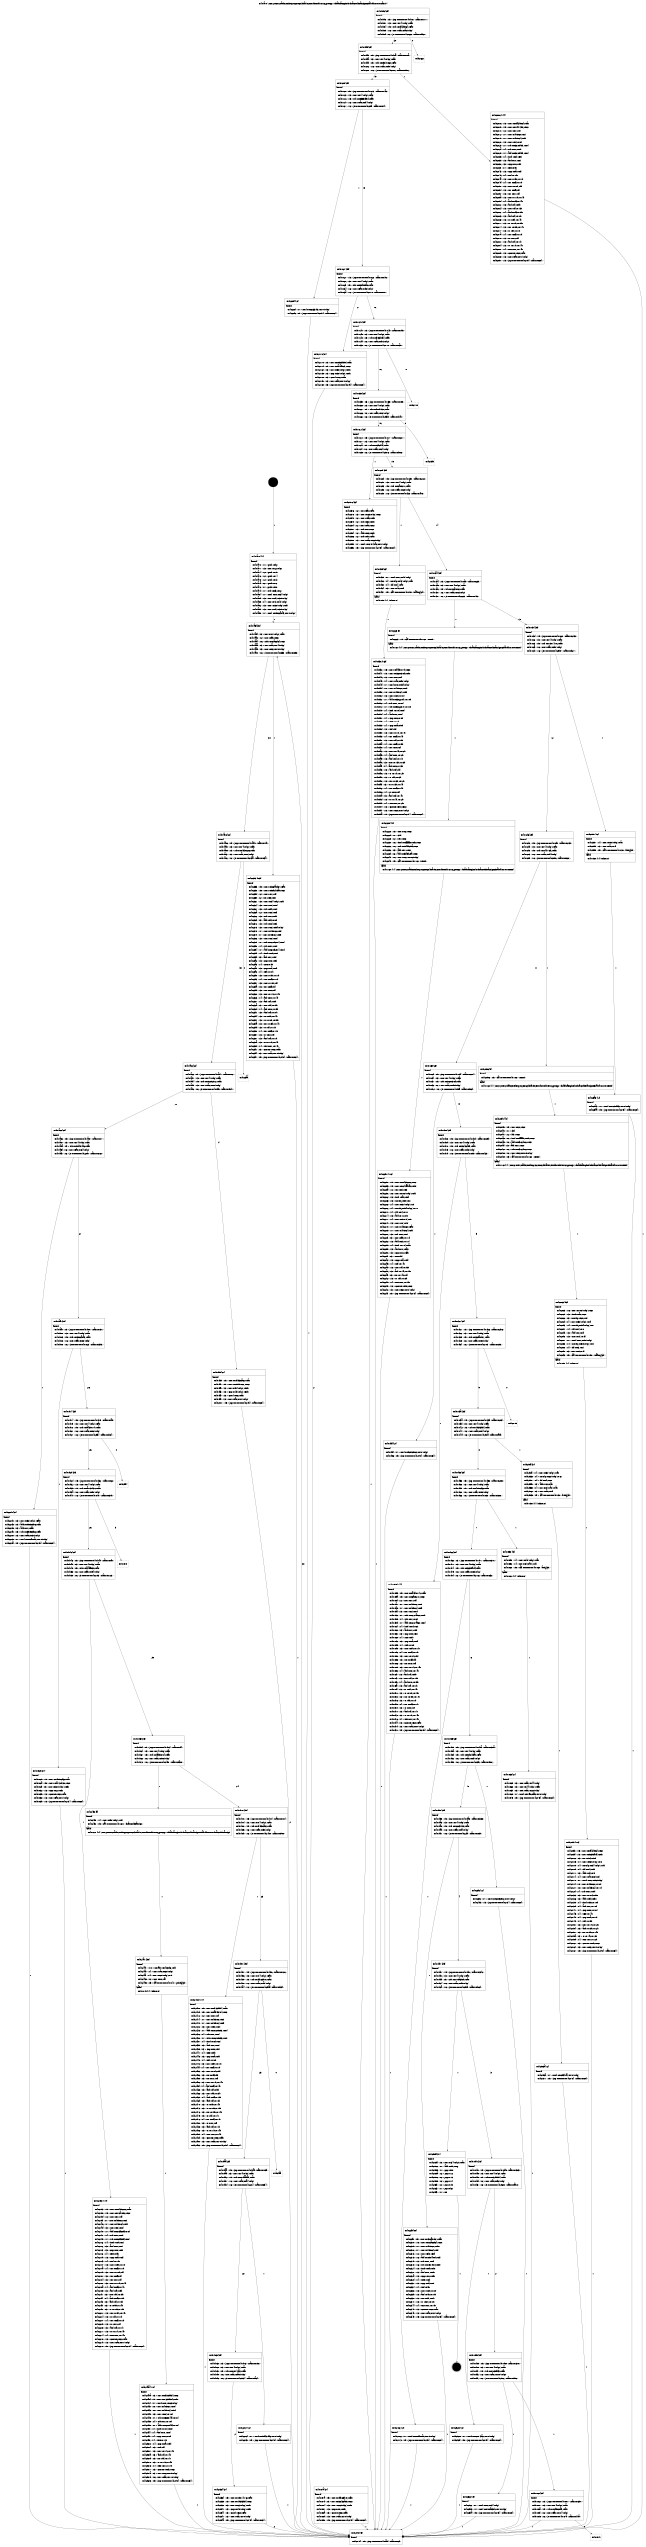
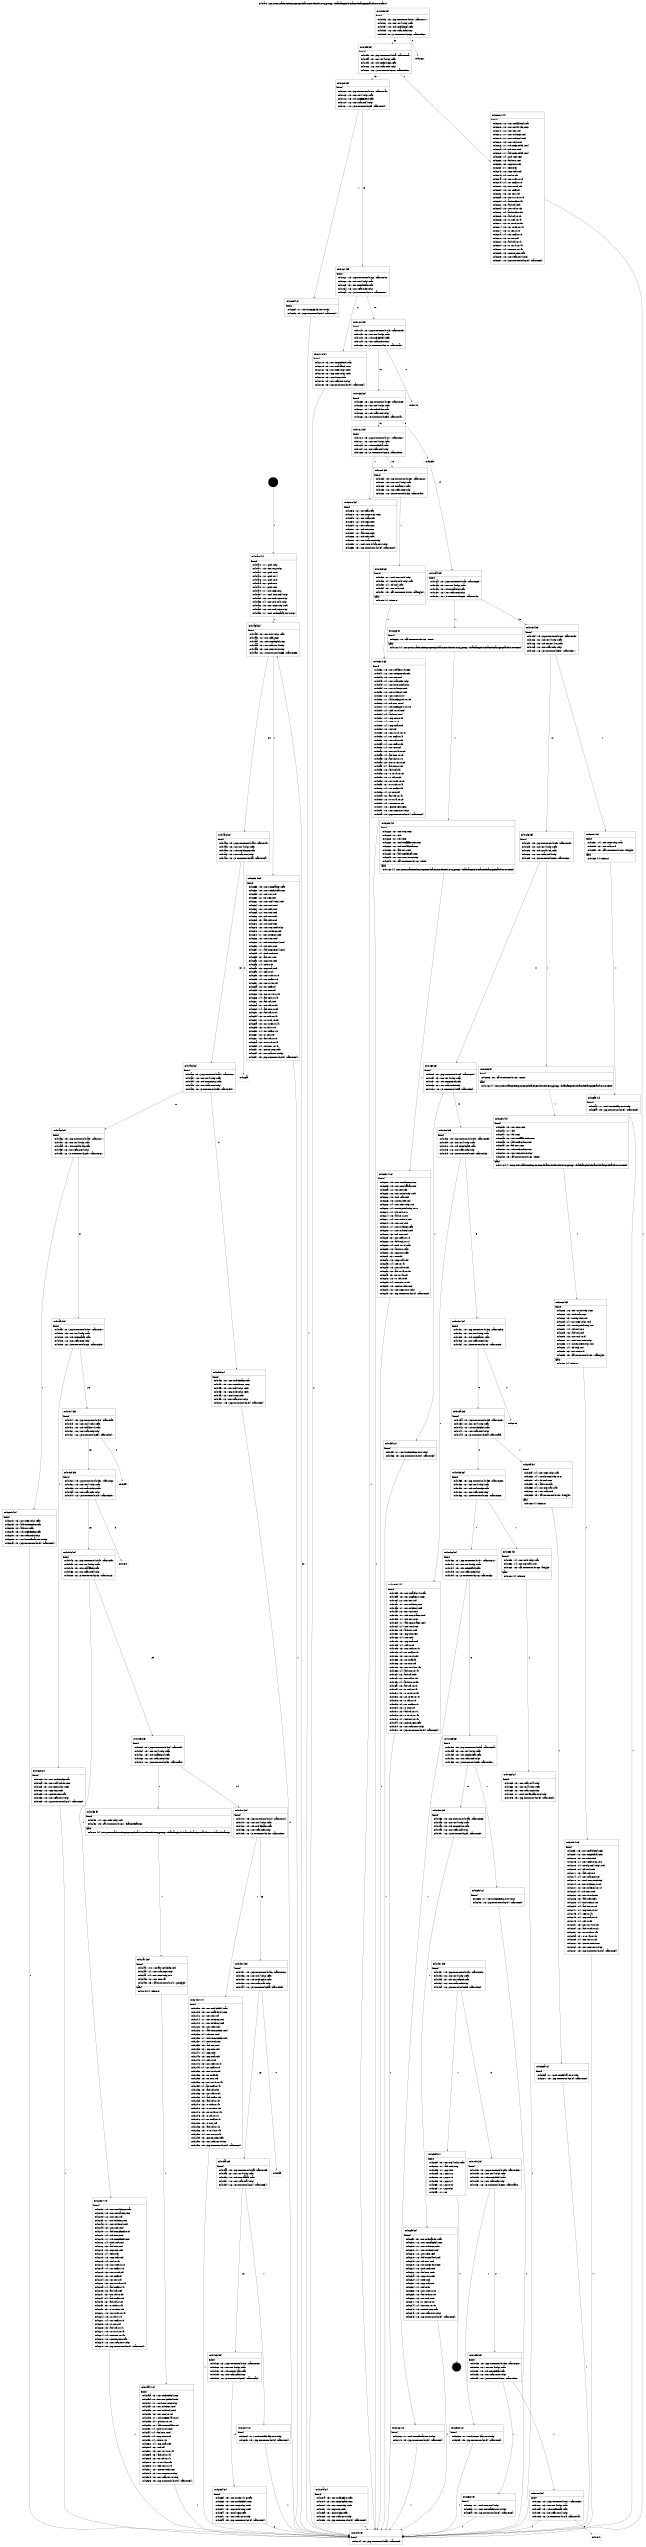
(427, 533) -> (442, 517)
(458, 1898) -> none
